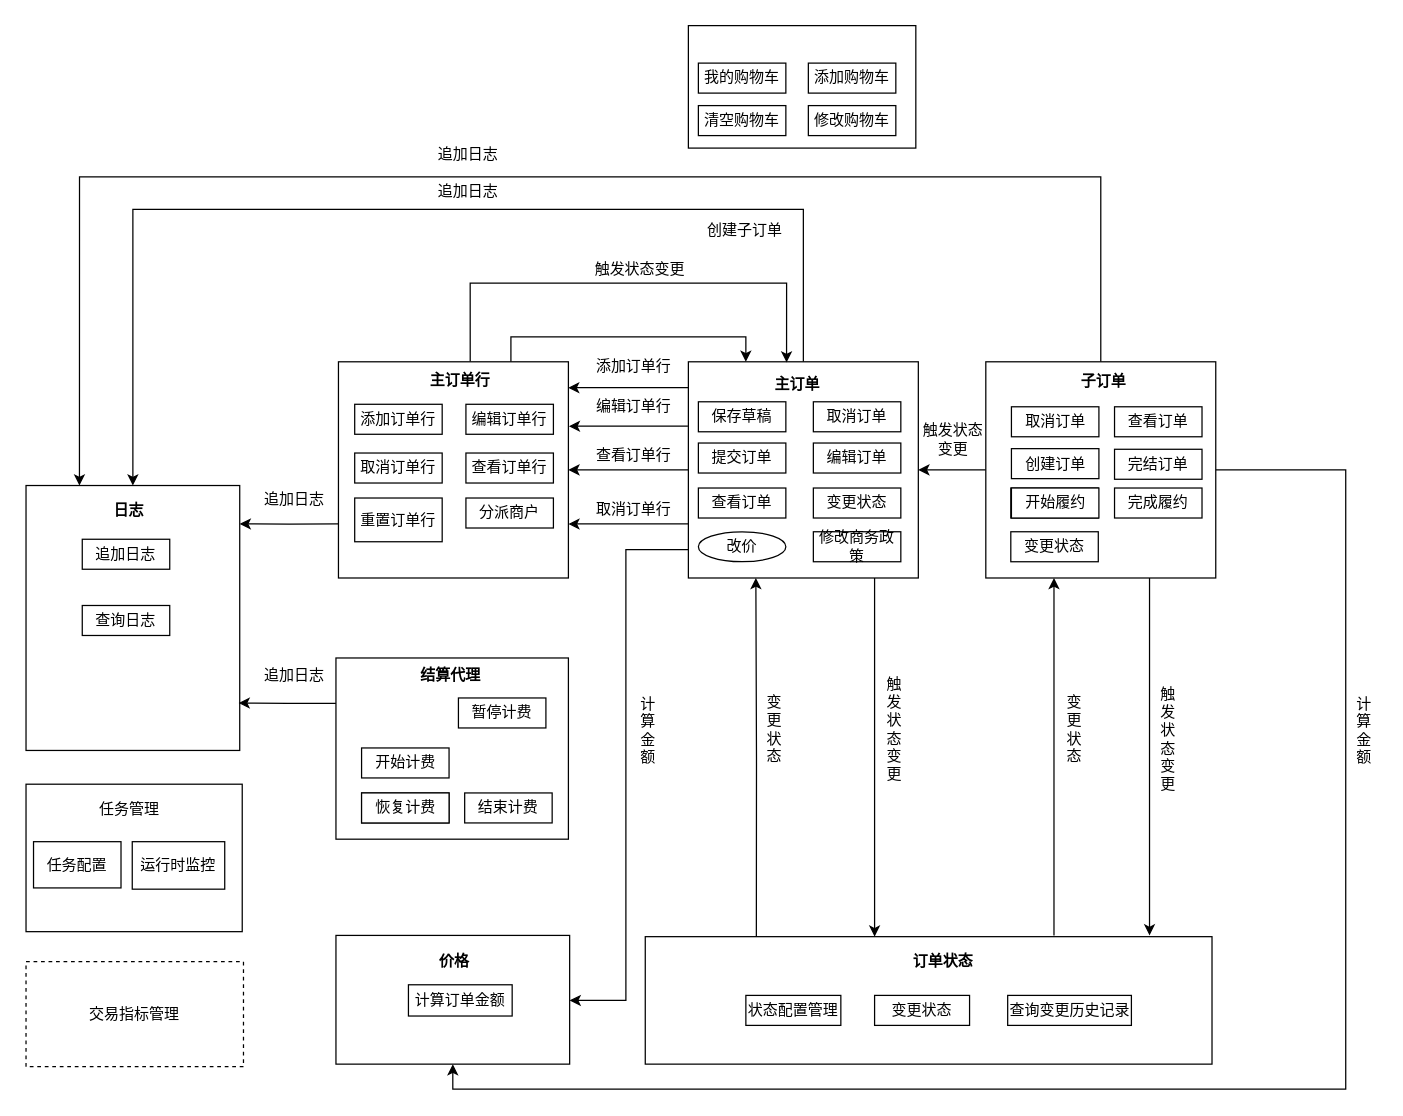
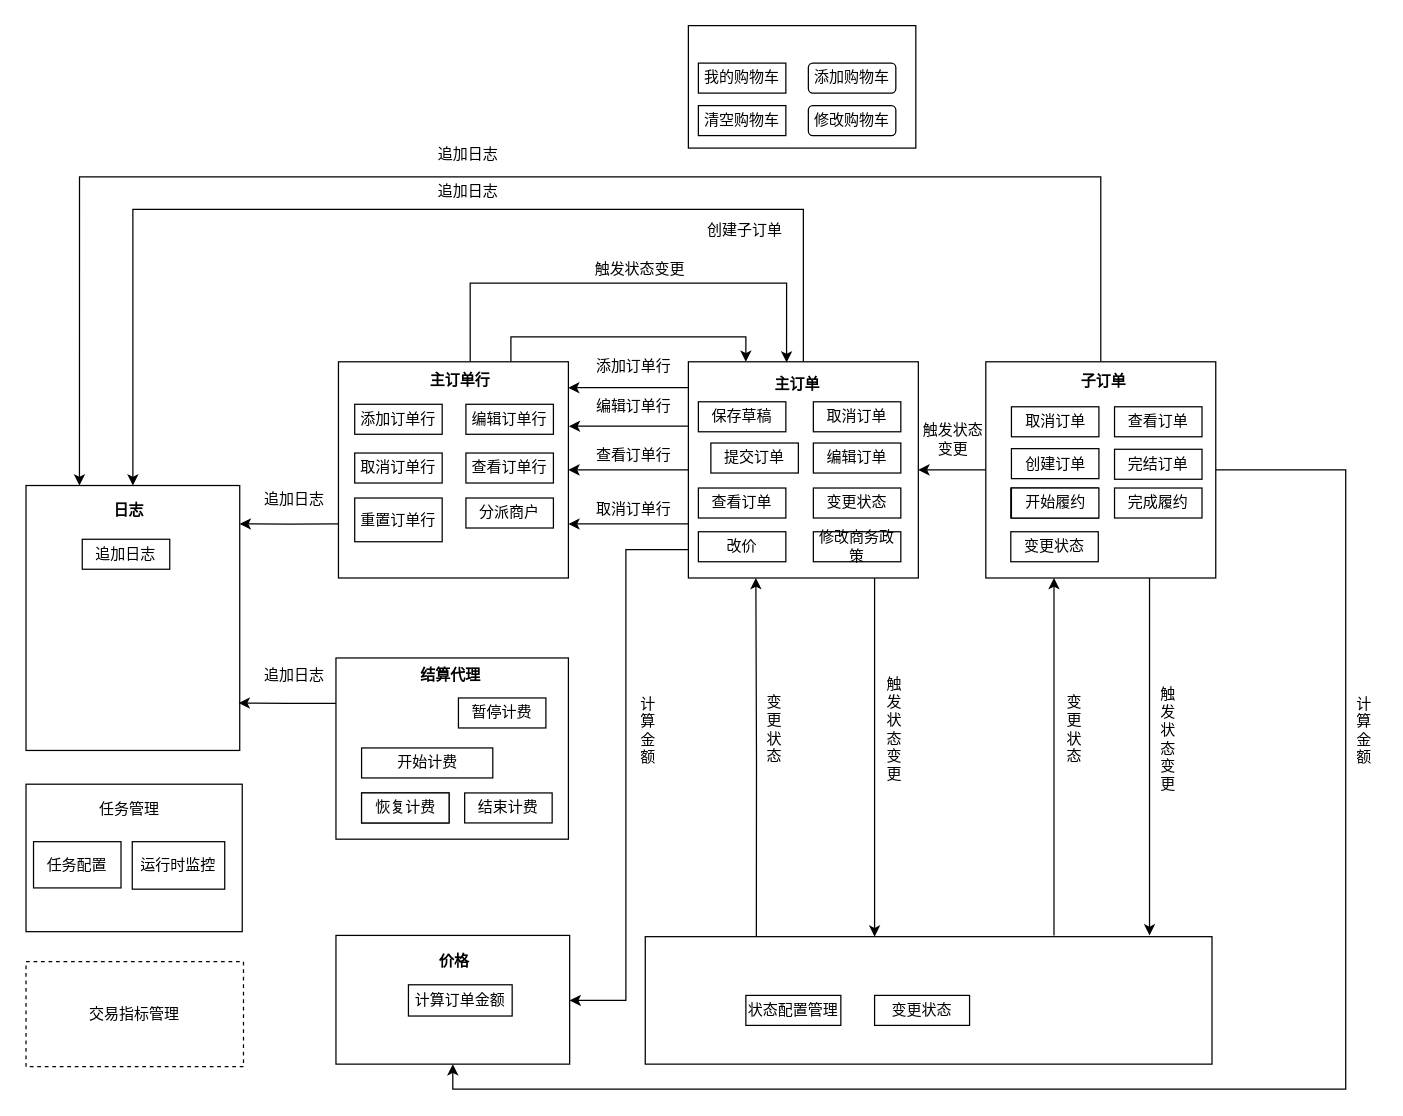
(852, 78) -> (852, 78)
(852, 121) -> (852, 121)
(742, 458) -> (754, 458)
(742, 547) -> (742, 547)
(126, 621) -> none
(405, 763) -> (427, 763)
(943, 962) -> none
(1069, 1011) -> none
